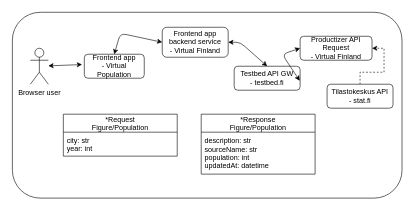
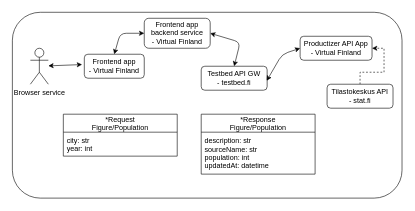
(195, 42) -> (177, 33)
(336, 48) -> (336, 48)
(114, 66) -> (114, 66)
(267, 78) -> (234, 78)
(40, 93) -> (40, 93)
